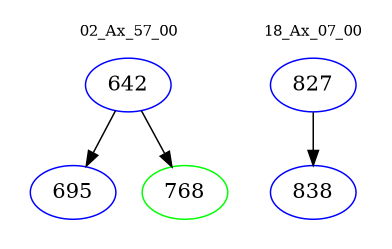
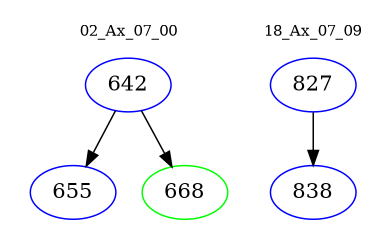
(129, 32) -> (129, 32)
(313, 32) -> (313, 32)
(73, 192) -> (73, 192)
(185, 192) -> (185, 192)
